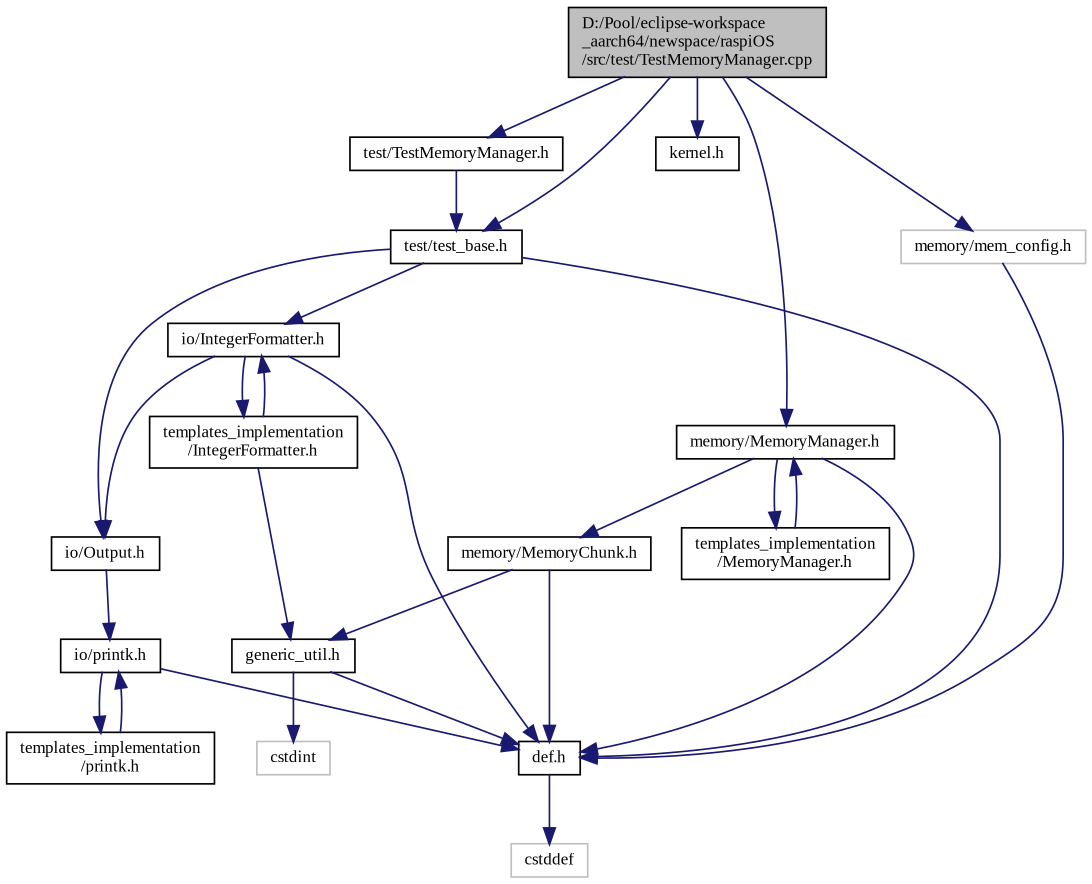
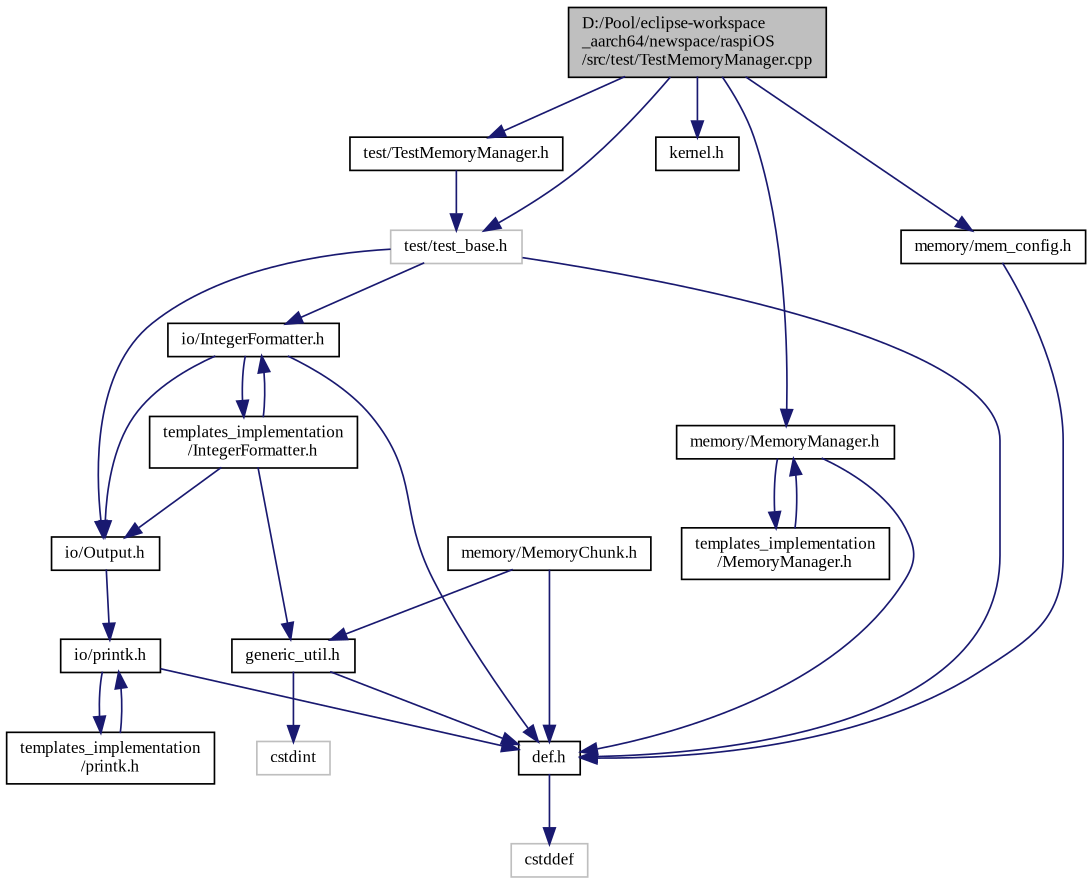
(456, 247) -> (456, 247)
(993, 247) -> (993, 247)
(675, 494) -> none
none -> (180, 497)
